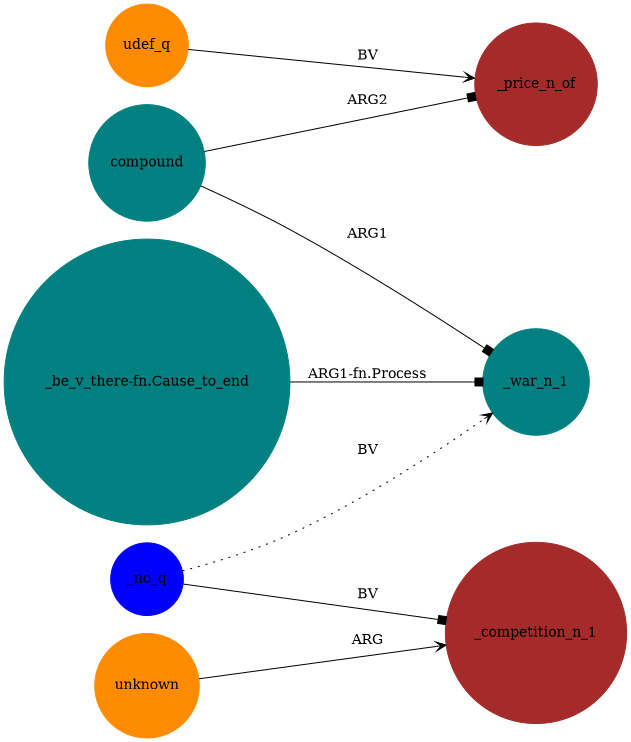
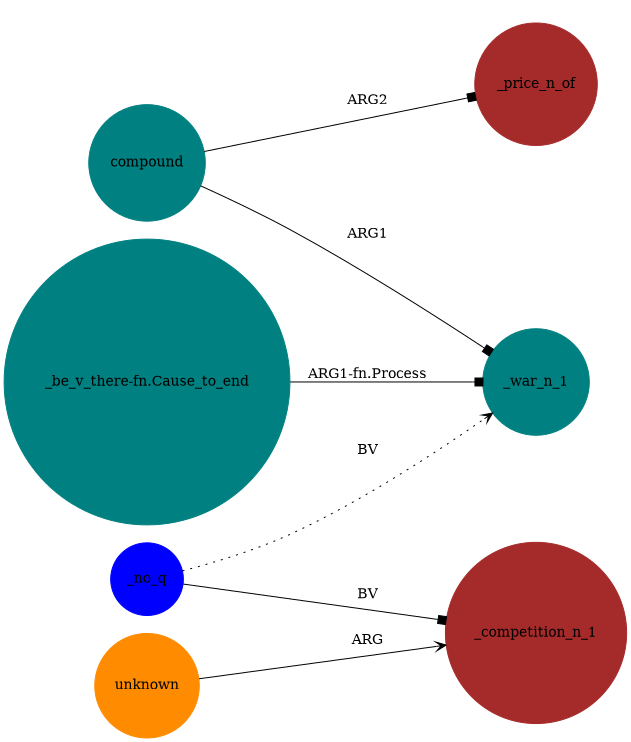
(147, 45) -> none
